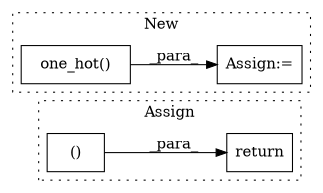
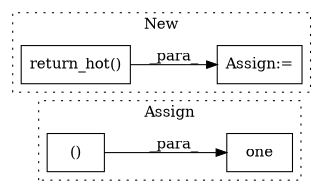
(76, 65) -> (76, 65)
(260, 153) -> (260, 153)
